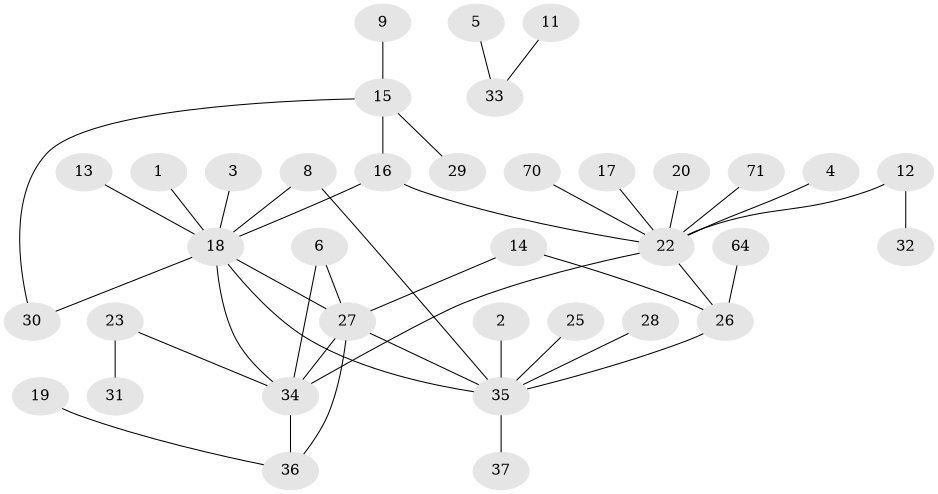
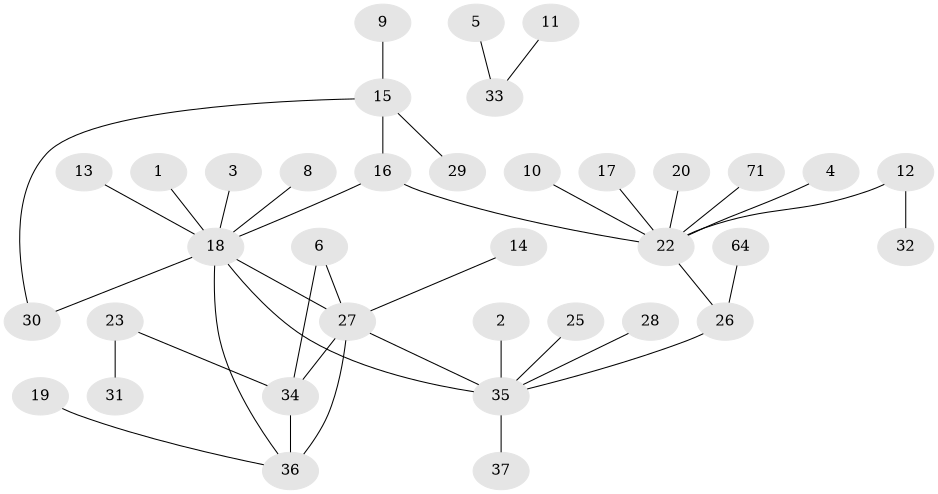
(532, 172) -> (532, 172)
(624, 280) -> none
(405, 284) -> none
(469, 301) -> none
(232, 330) -> (226, 361)
